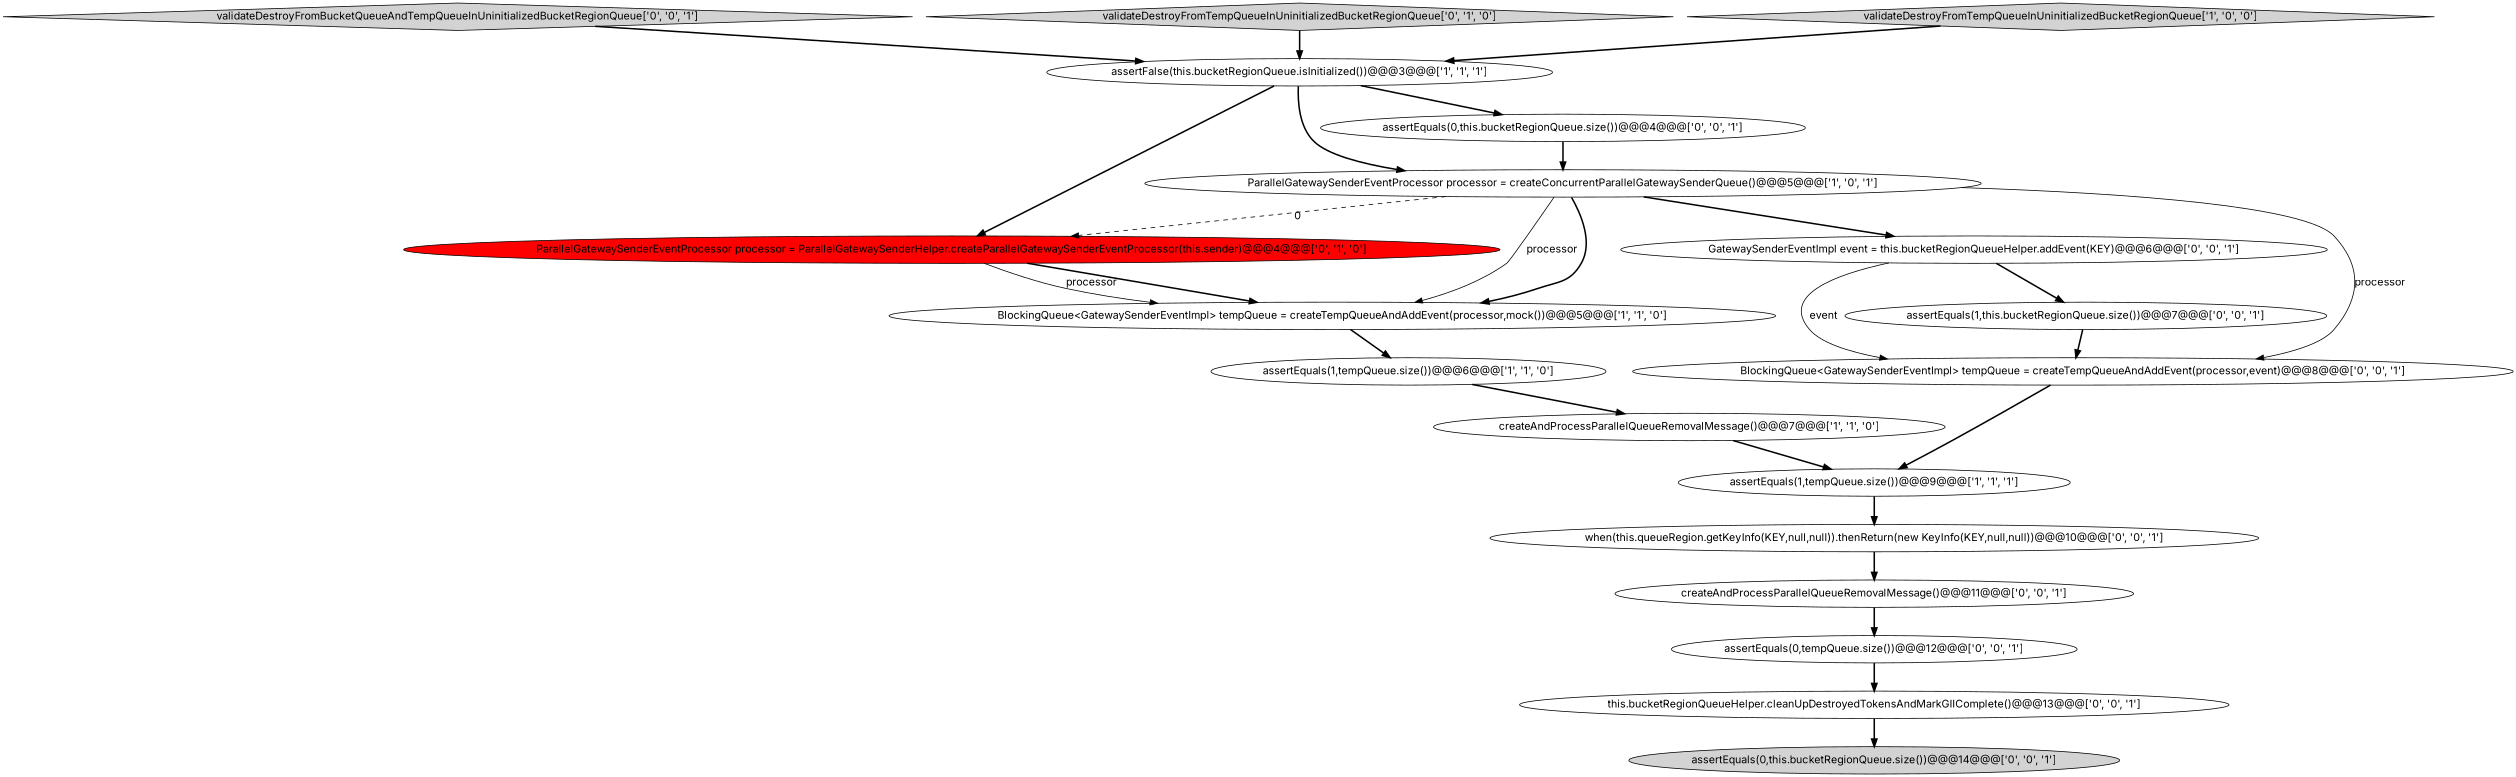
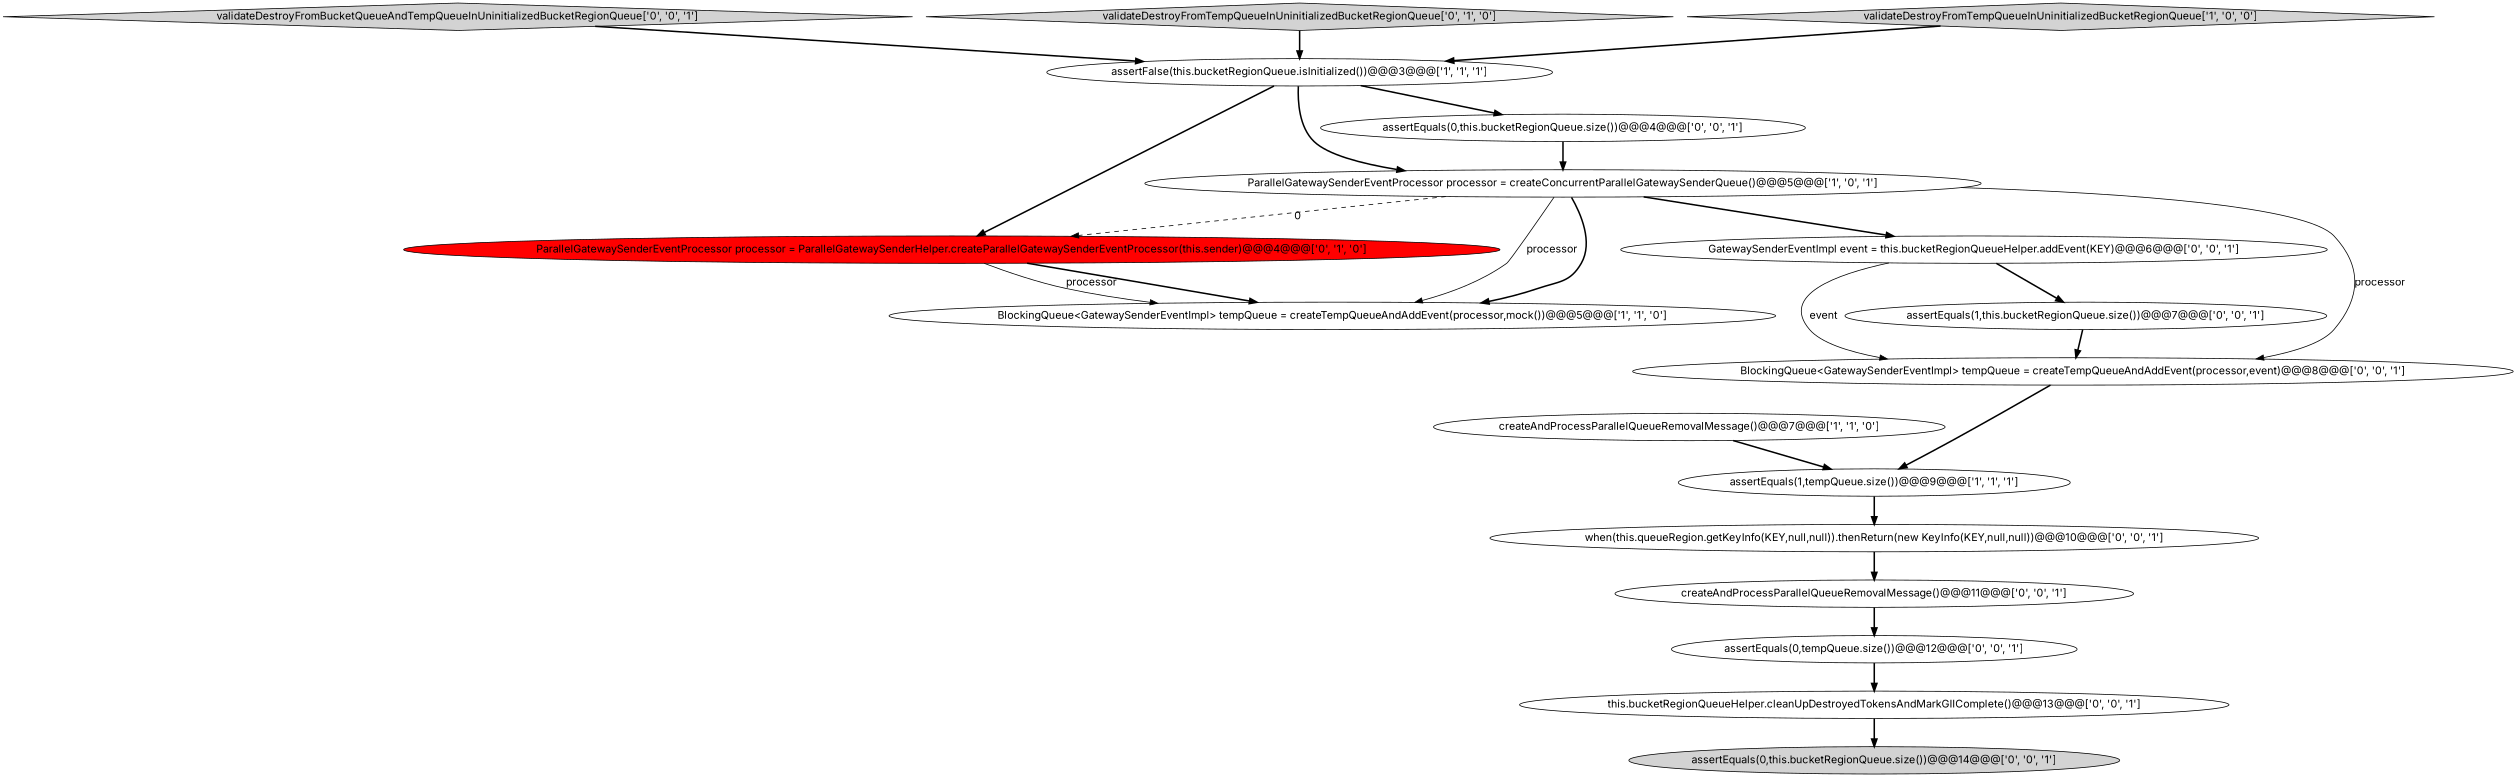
(1408, 371) -> none
